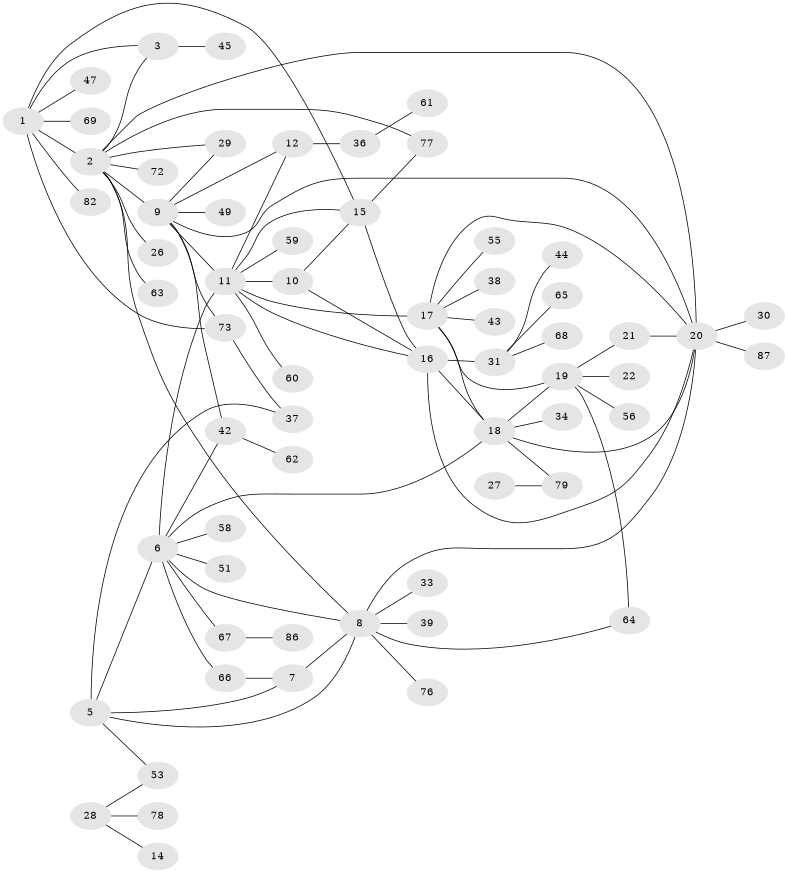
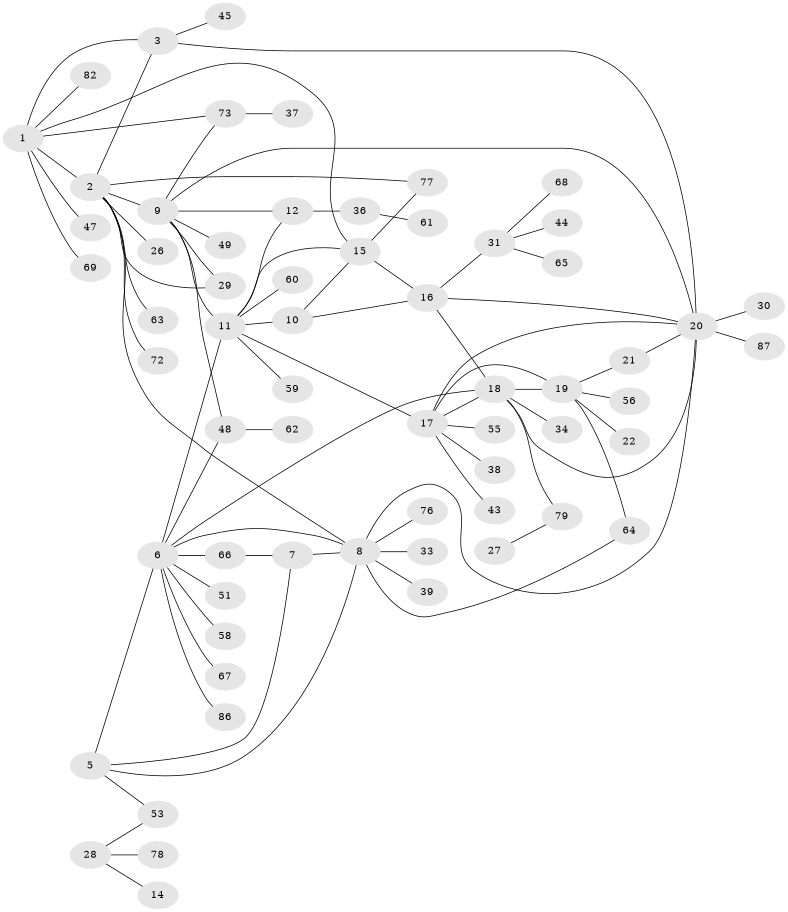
(485, 52) -> (531, 51)
(320, 332) -> none
(225, 431) -> (225, 430)
(127, 506) -> none
(259, 638) -> (180, 641)
